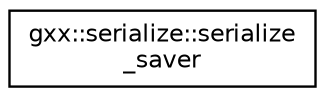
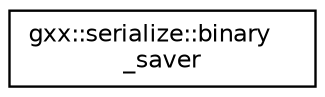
(162, 49) -> (162, 49)
